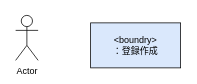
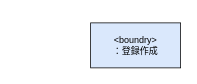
(27, 38) -> none
